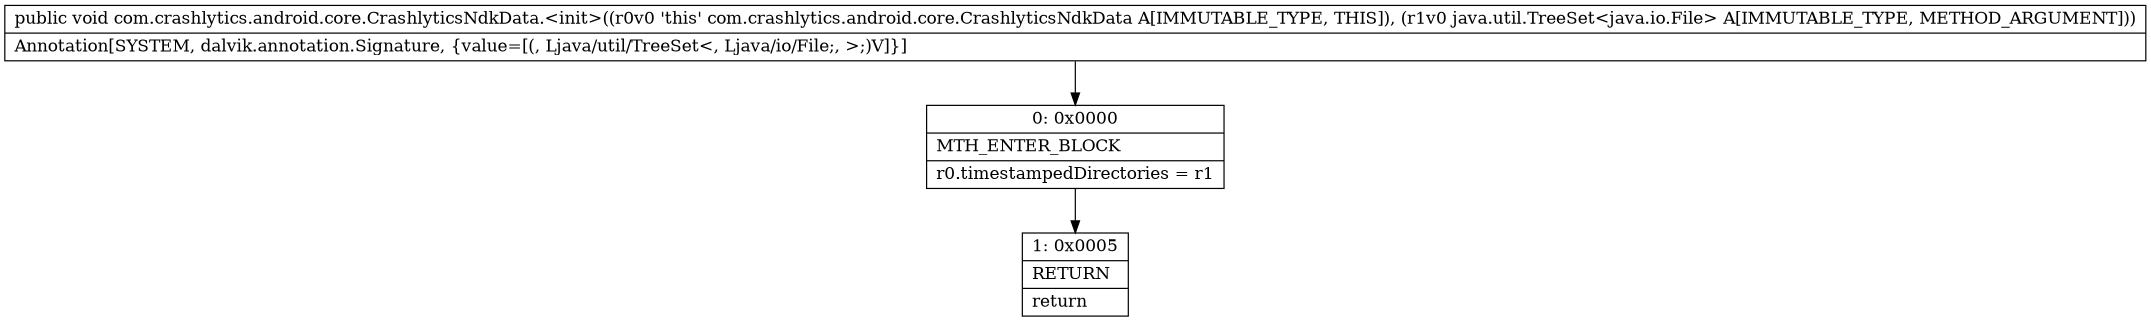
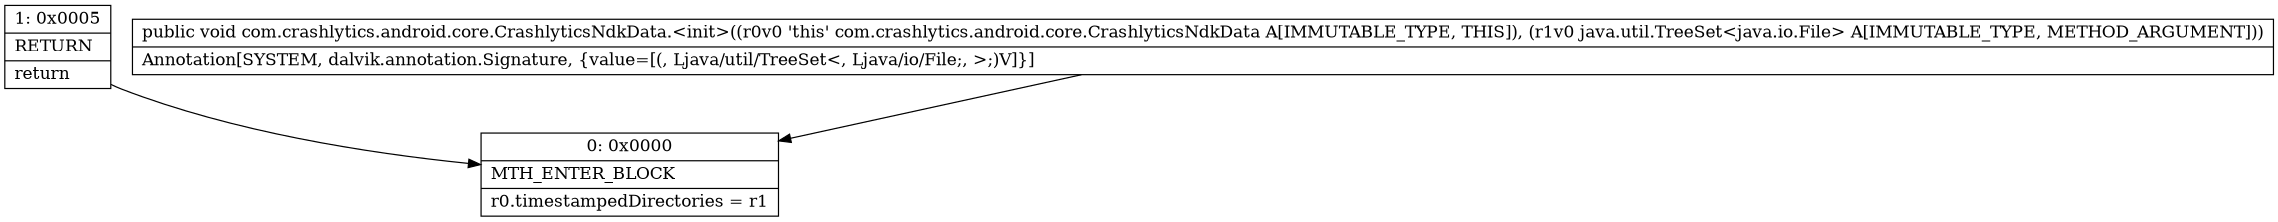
(1075, 205) -> (287, 136)
